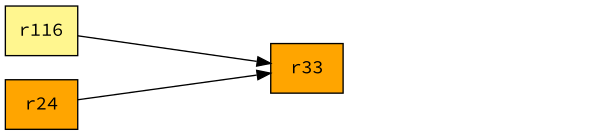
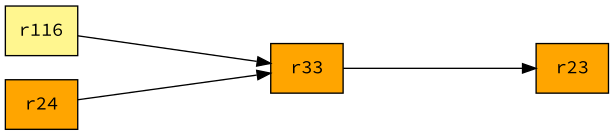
none -> (572, 68)
